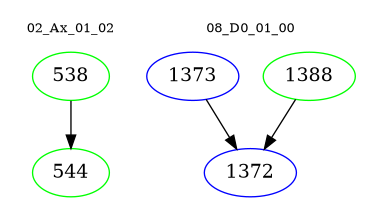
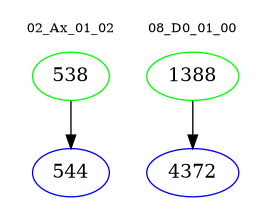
(193, 76) -> none
(71, 173) -> (71, 173)
(250, 173) -> (193, 173)
